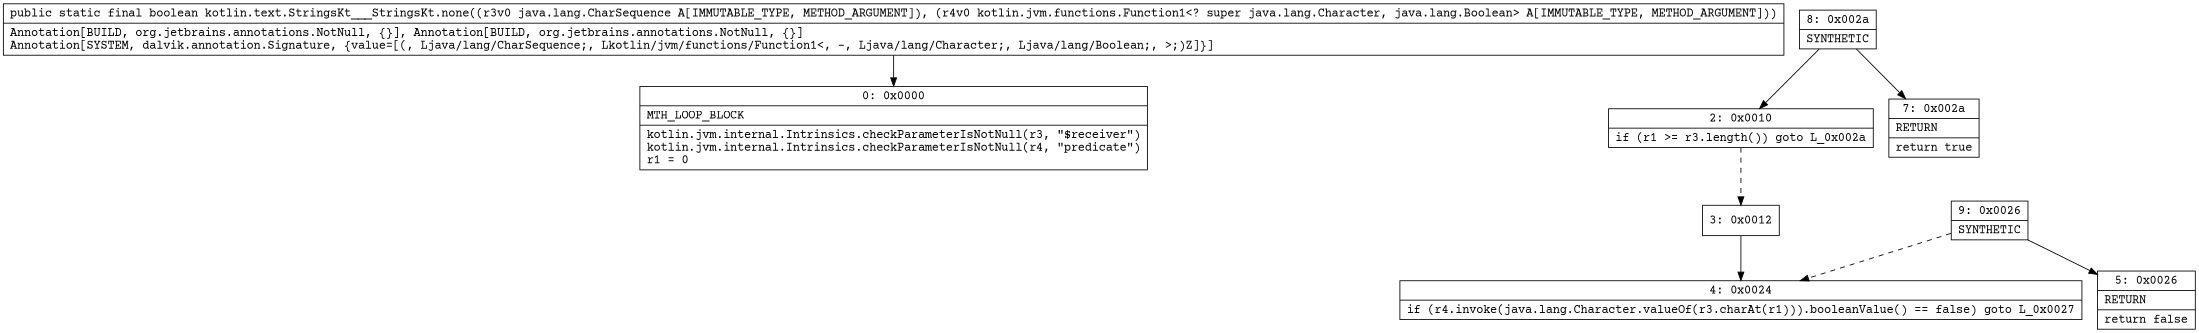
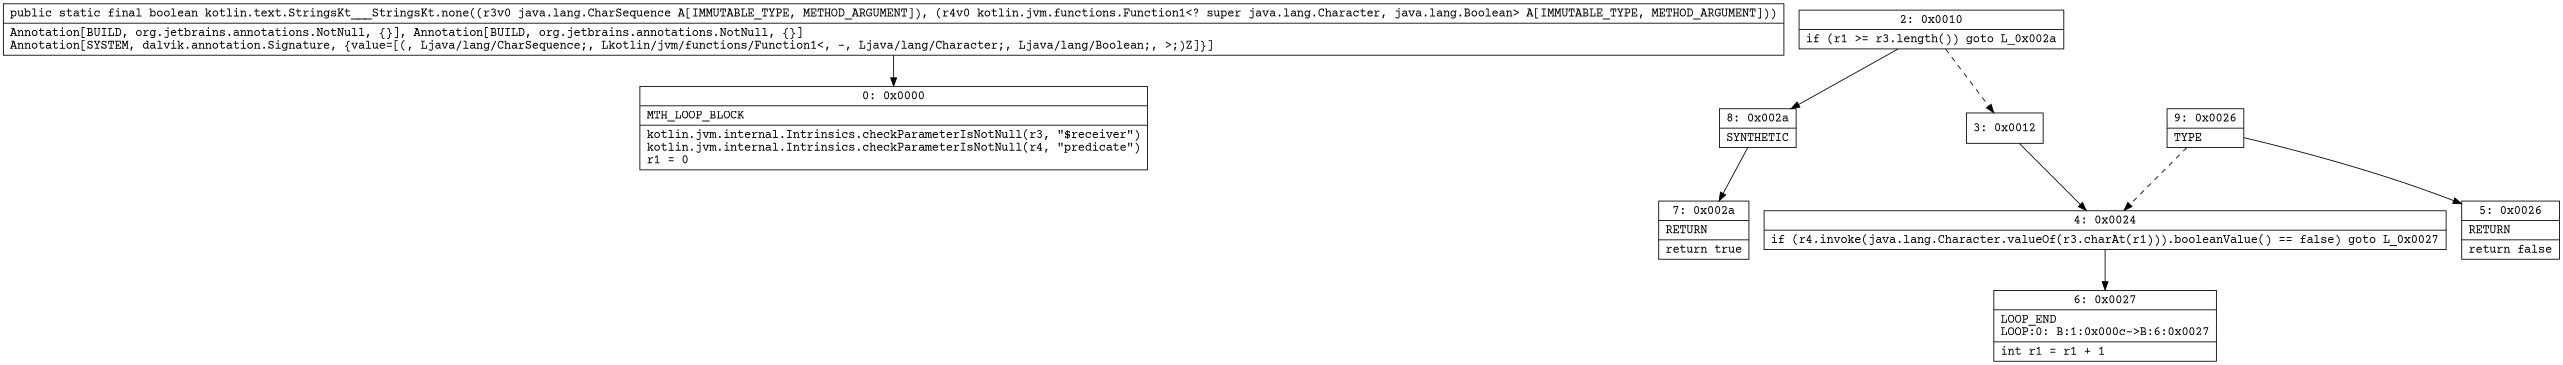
(1792, 76) -> (1848, 77)
(1990, 230) -> (2188, 137)
none -> (2105, 326)
